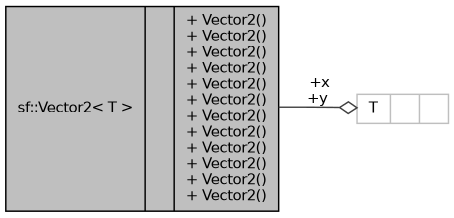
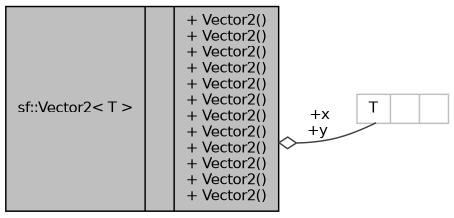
(309, 107) -> (338, 138)
